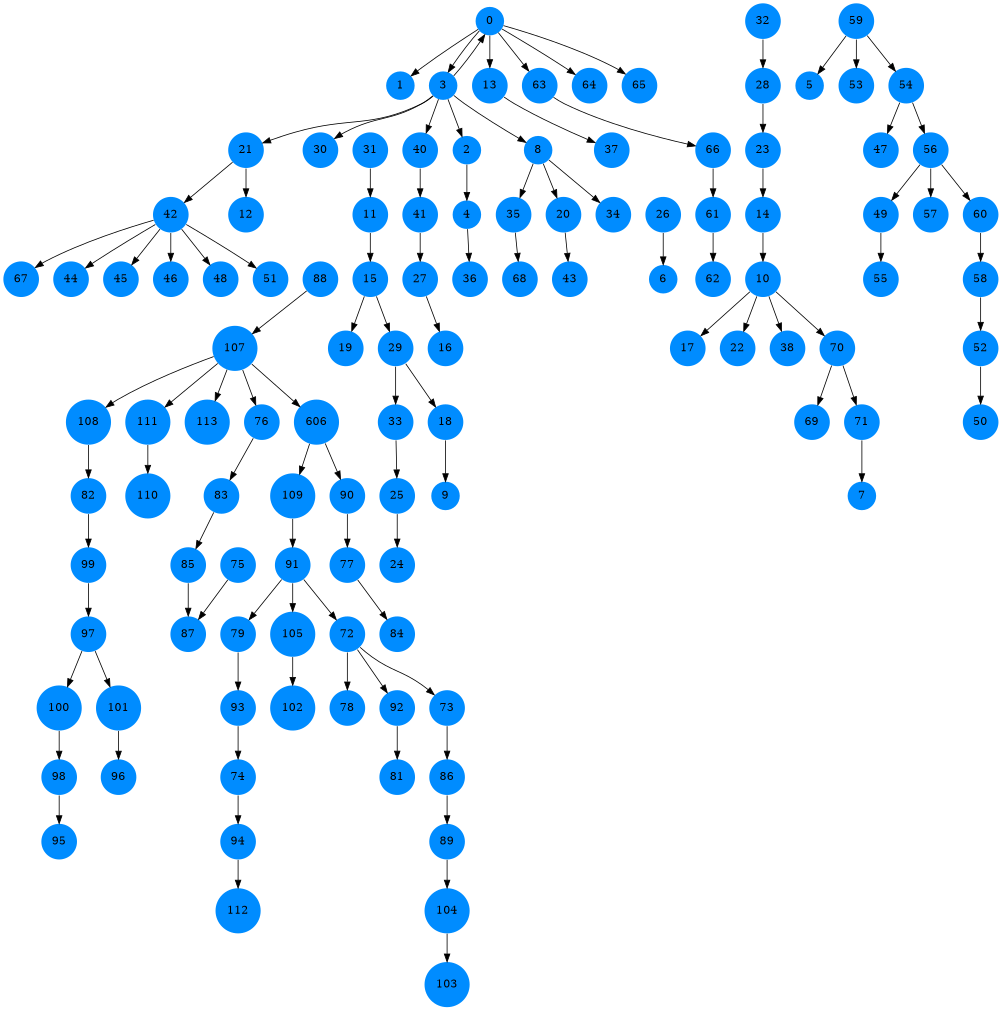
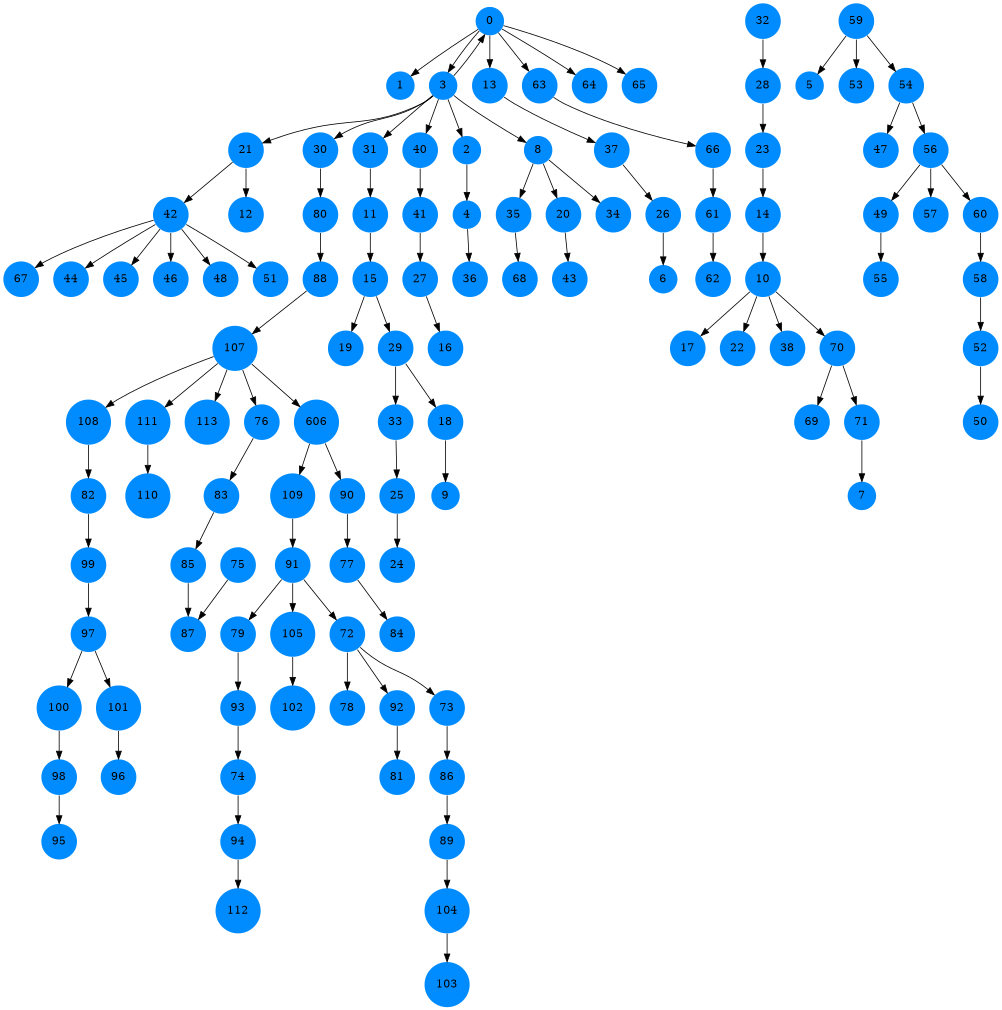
none -> (410, 115)
none -> (635, 179)
none -> (320, 215)
